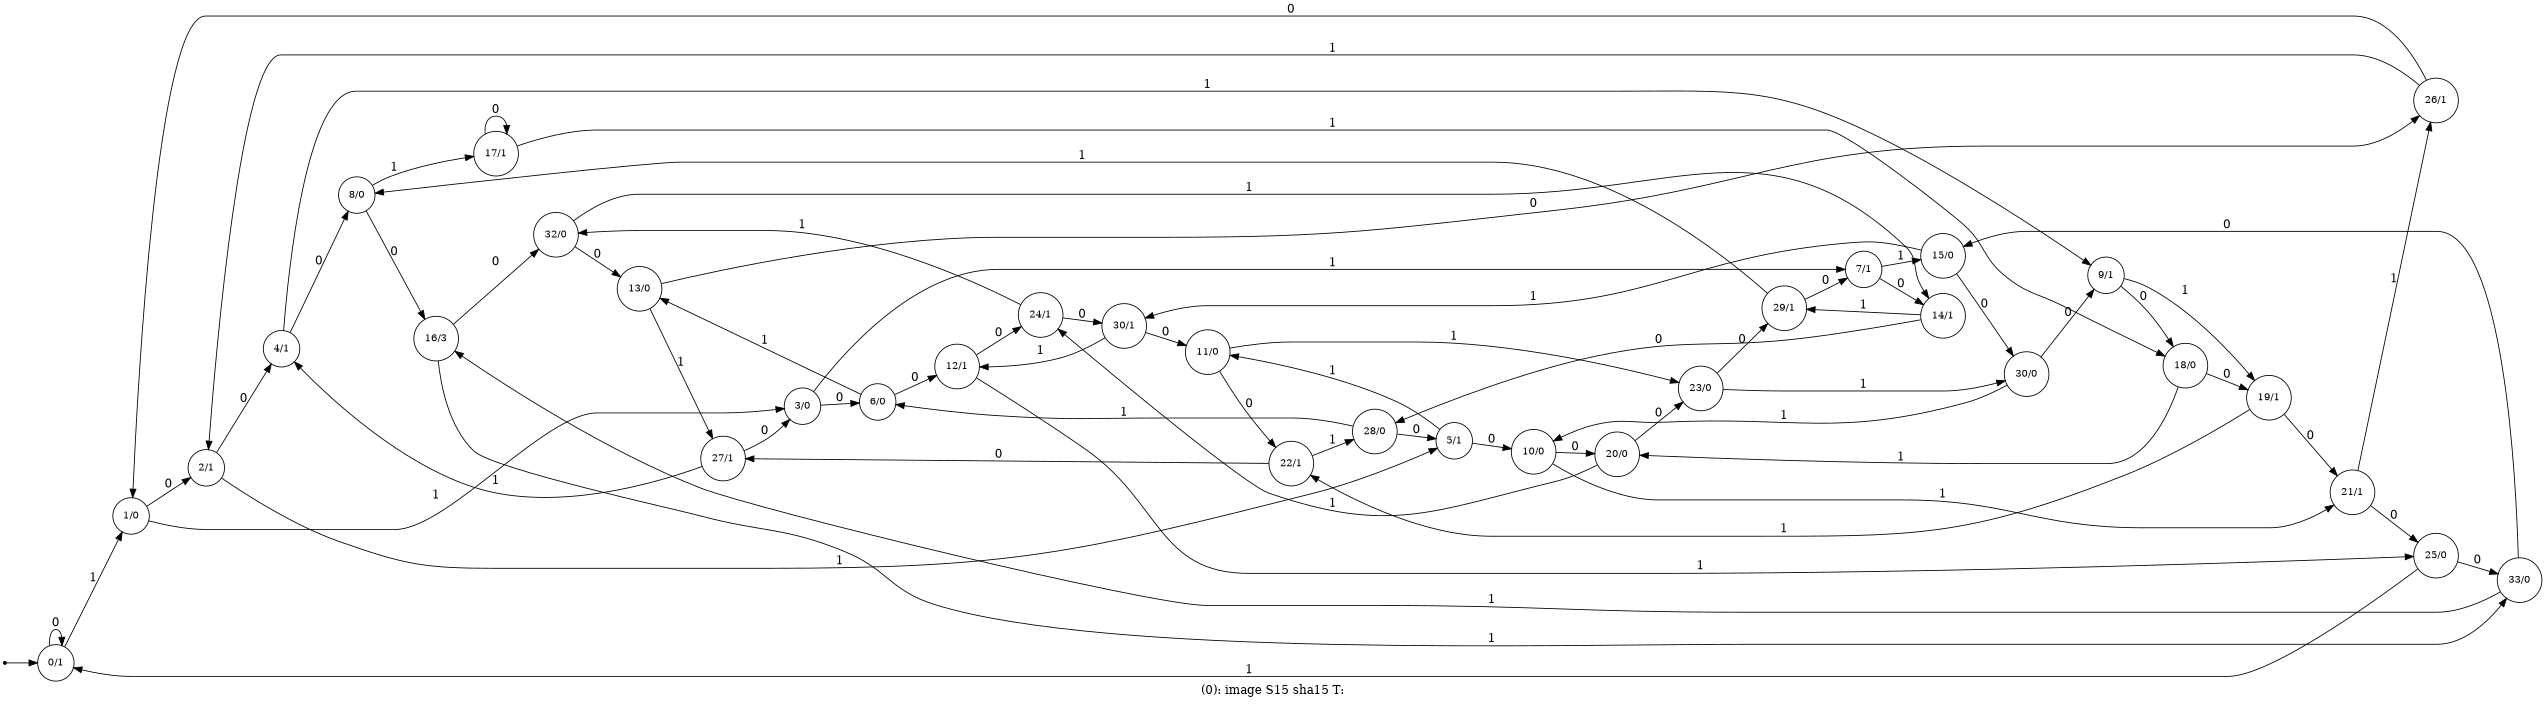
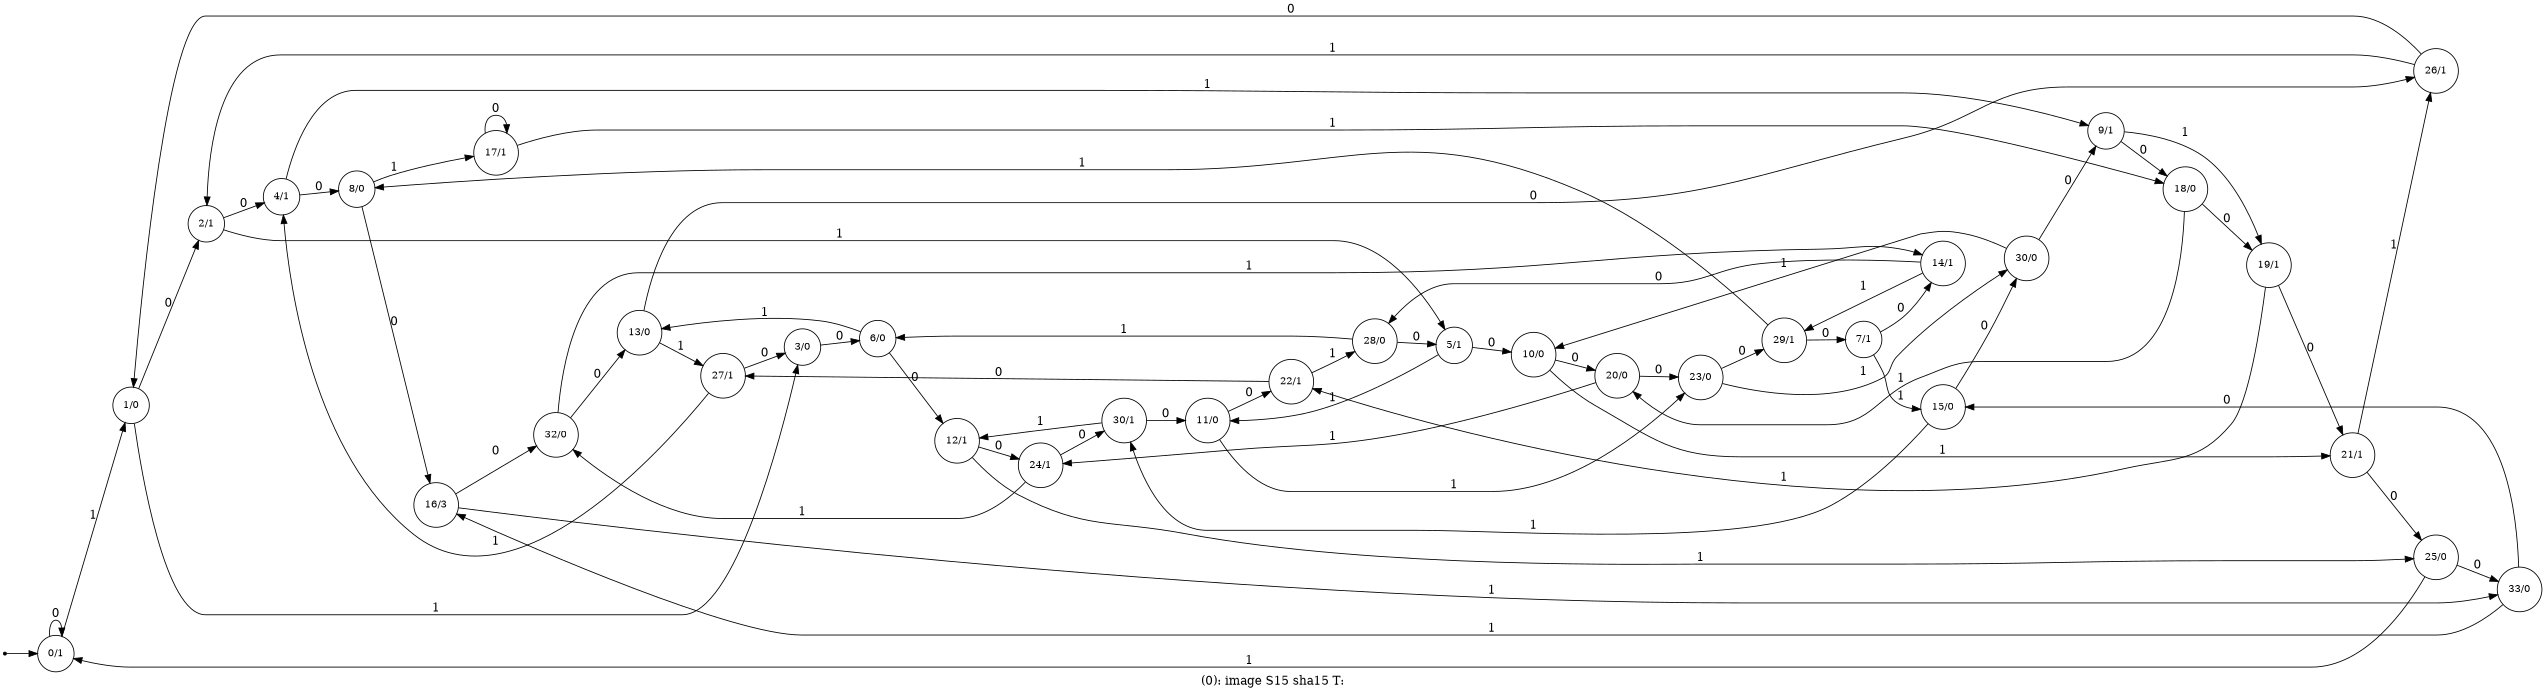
(1303, 269) -> none
